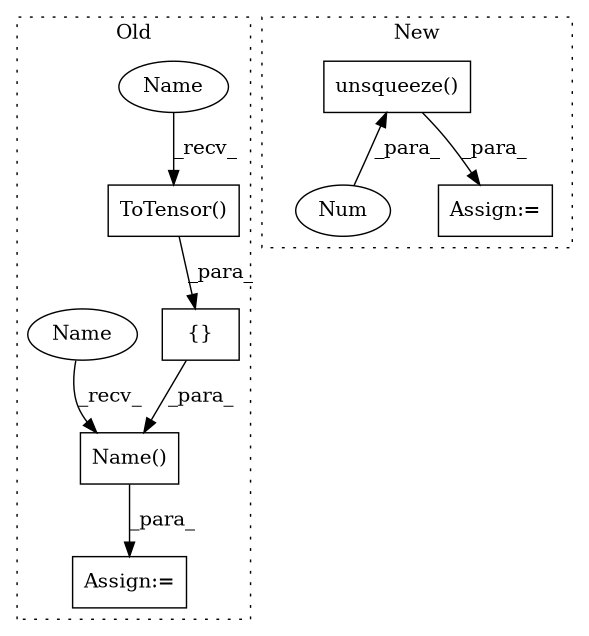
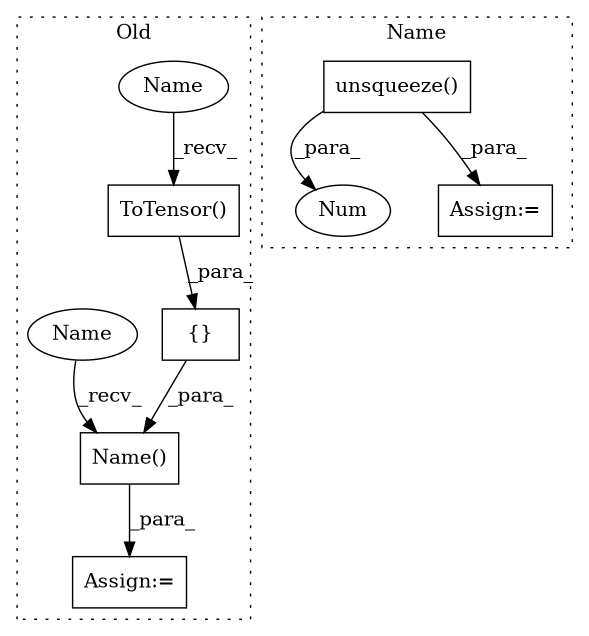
(417, 33) -> (417, 33)
(368, 156) -> (293, 141)
